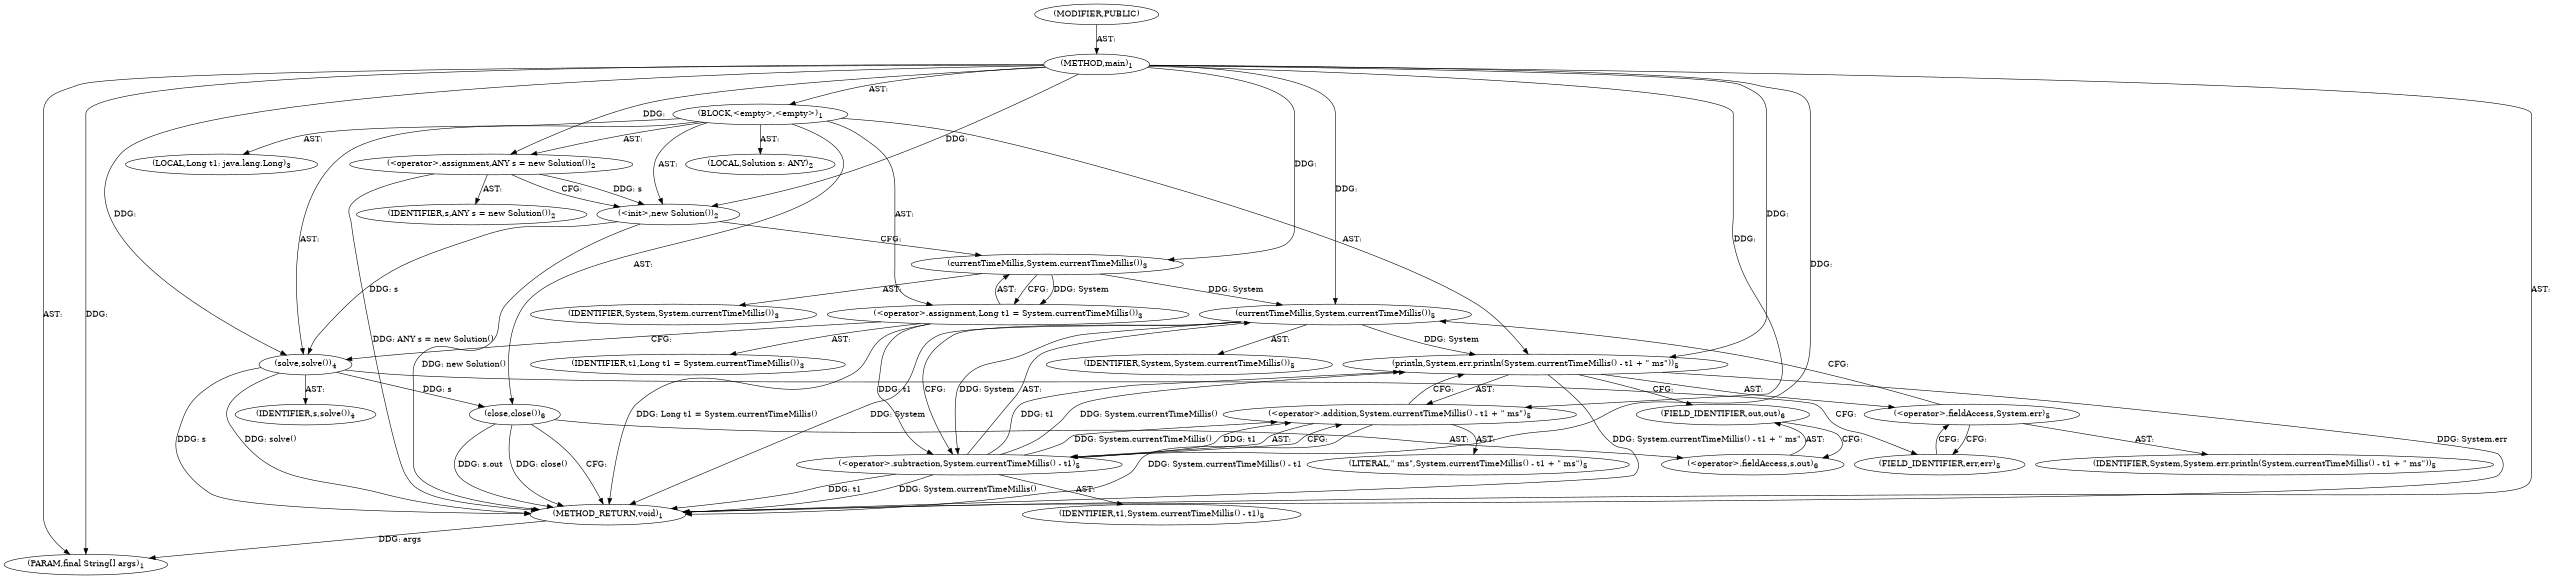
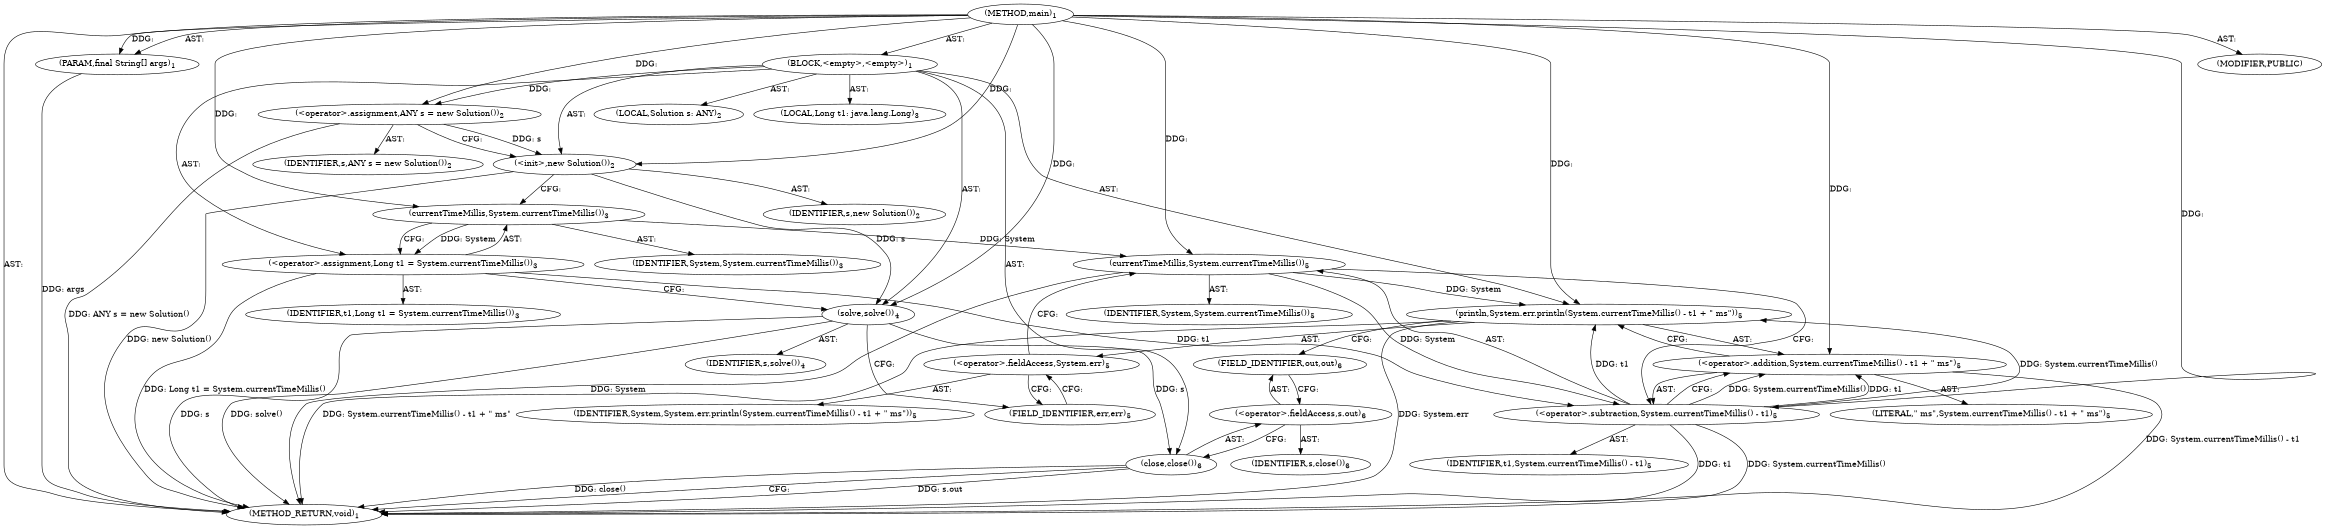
(1097, 37) -> (1657, 21)
(634, 139) -> (541, 89)
none -> (854, 214)
none -> (1248, 443)
none -> (1301, 465)
(351, 539) -> (42, 358)
